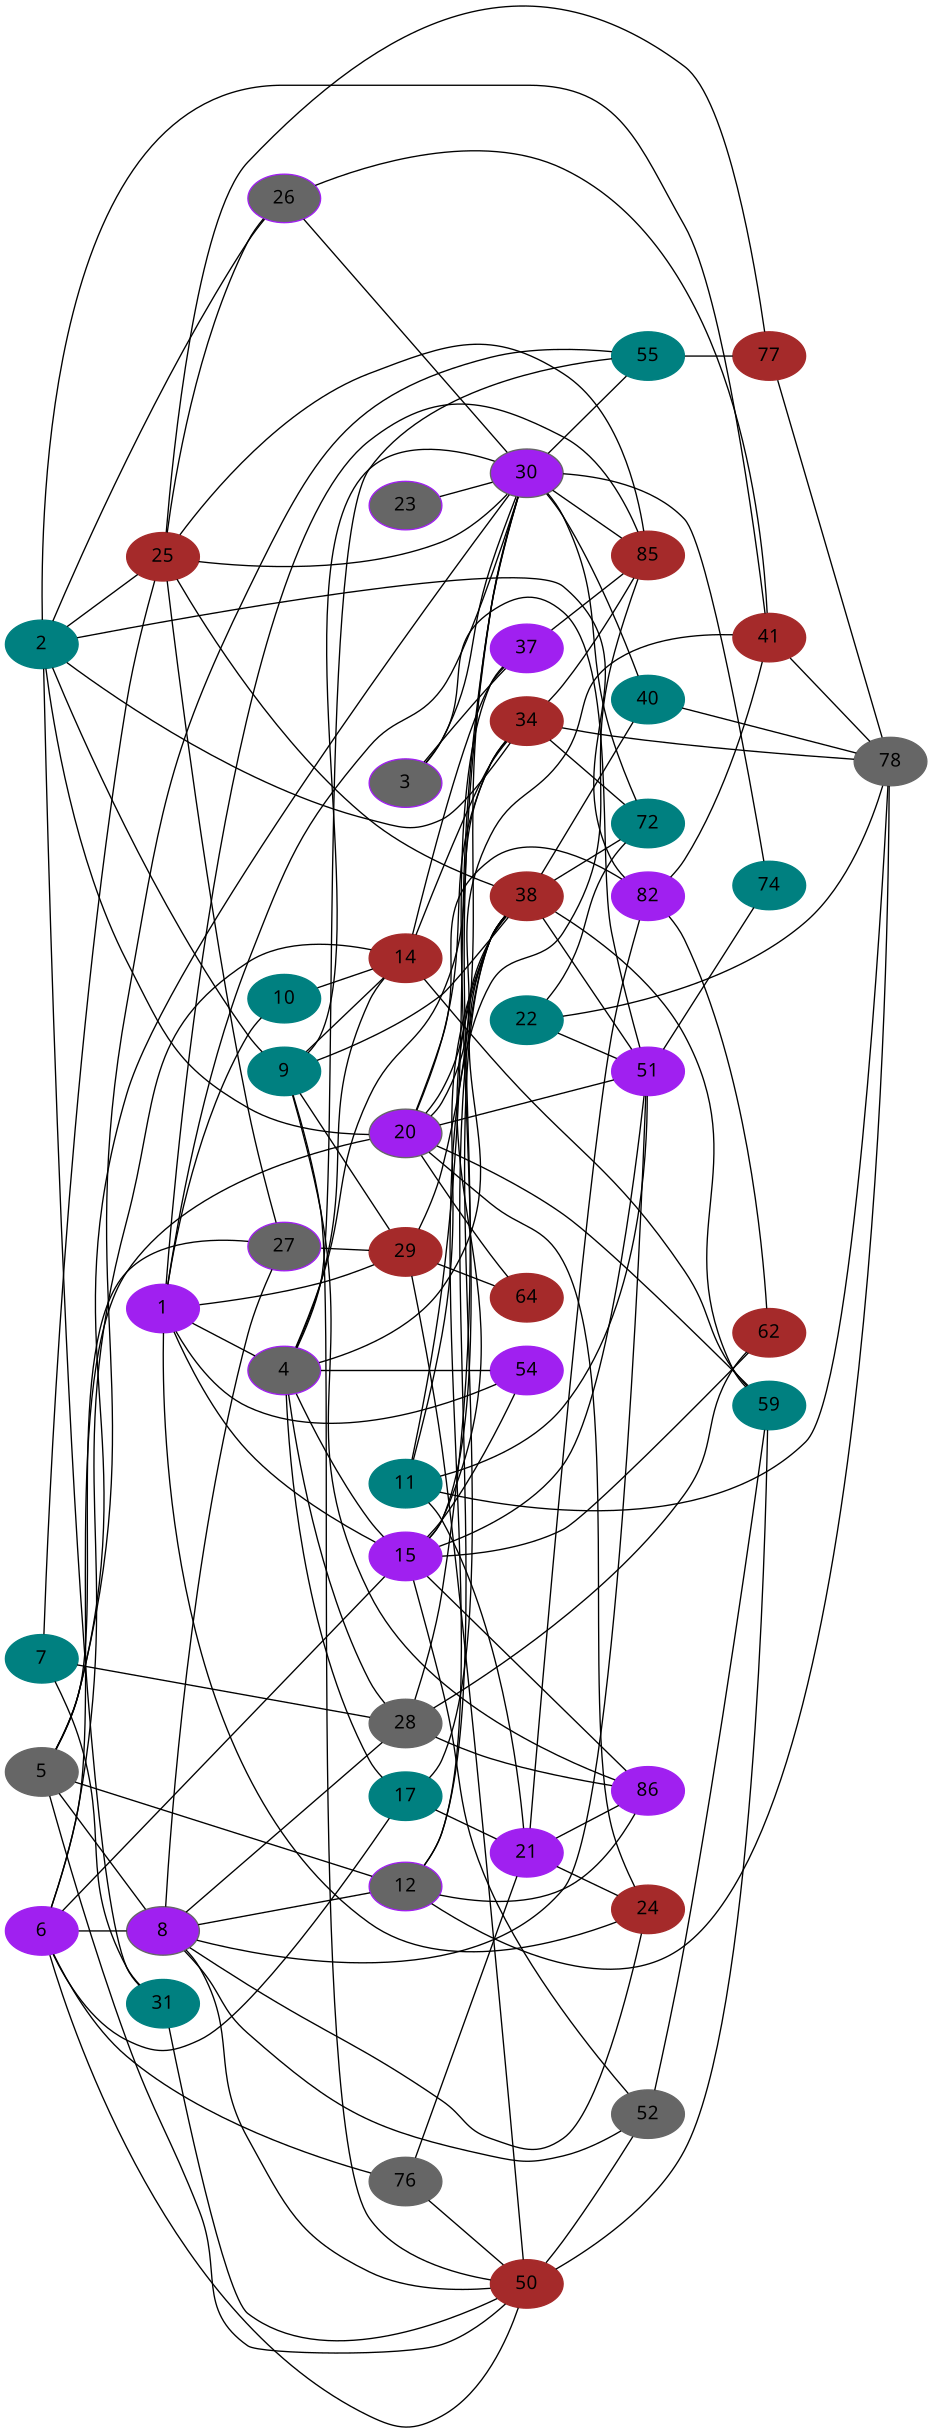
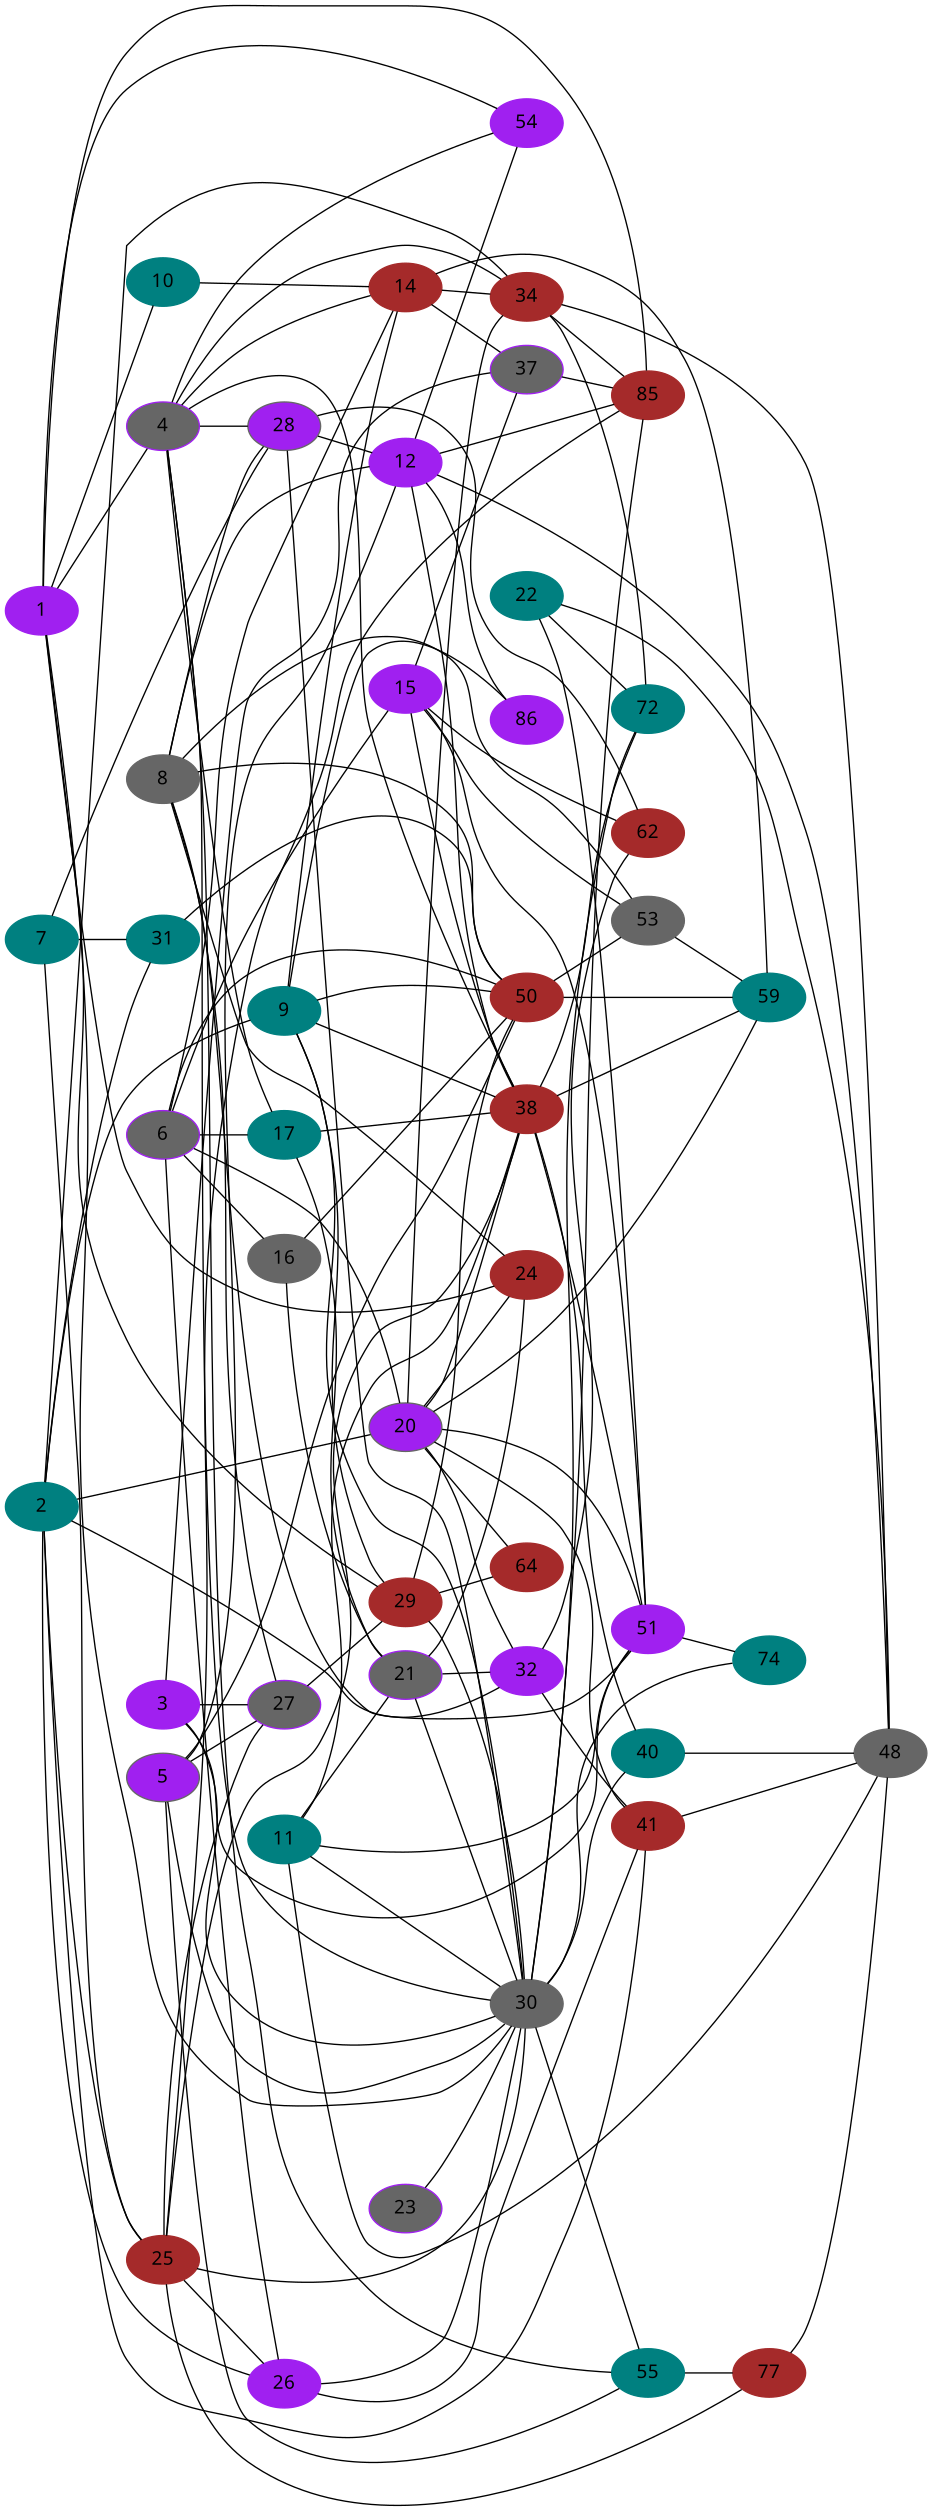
(284, 198) -> (284, 2384)
(527, 473) -> (527, 2004)
(527, 648) -> (527, 370)
(891, 762) -> (891, 1753)
(406, 783) -> (163, 1705)
(648, 896) -> (527, 1671)
(486, 1450) -> (464, 300)
(254, 1457) -> none
(342, 1479) -> (204, 1305)
(527, 1674) -> none
none -> (231, 1705)
(406, 1723) -> (284, 426)
(527, 1768) -> (345, 445)
(42, 1772) -> (163, 1778)
(595, 1818) -> (464, 1833)
(527, 1853) -> (406, 1675)
(115, 1869) -> none
(406, 1886) -> (406, 463)
(42, 1931) -> (163, 1135)
(101, 1931) -> (198, 1641)
(163, 1931) -> (163, 779)
(648, 2114) -> (648, 921)
(406, 2182) -> (284, 1259)
